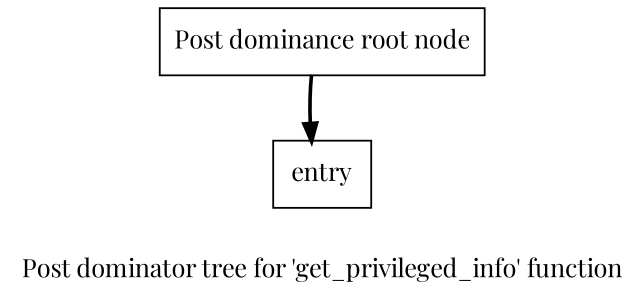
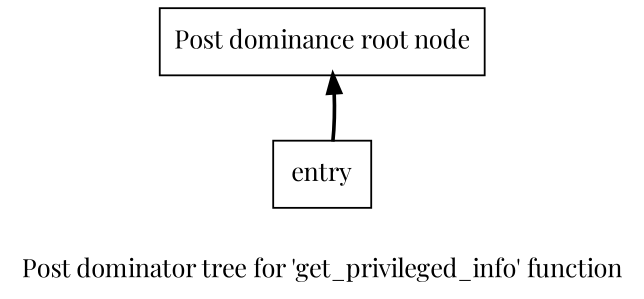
(310, 99) -> (334, 117)
